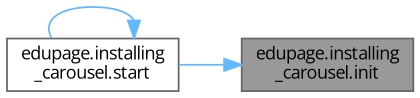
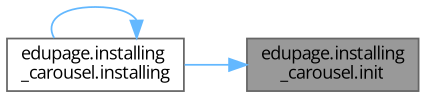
(93, 65) -> (95, 65)
